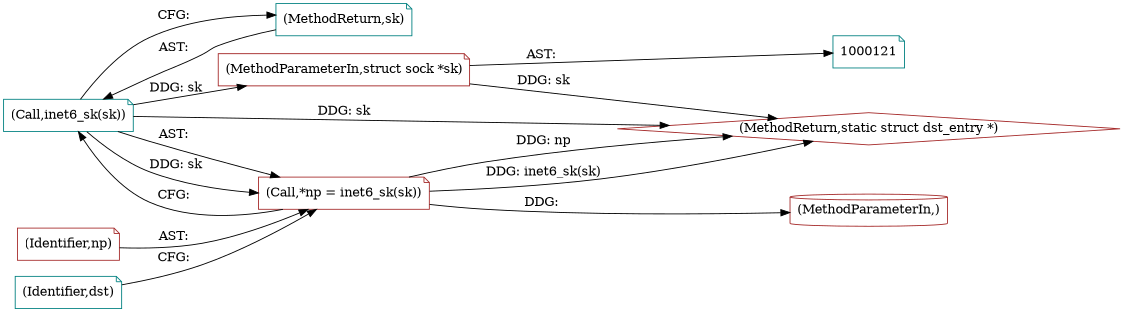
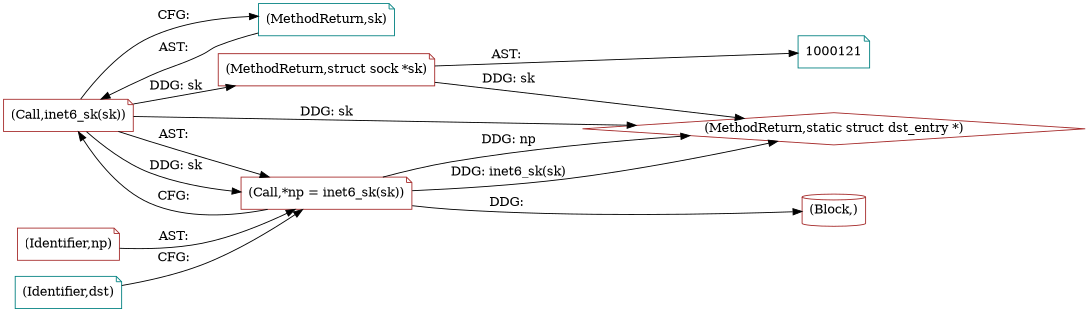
(344, 70) -> (326, 70)
(68, 115) -> (68, 115)
(869, 210) -> (834, 210)
